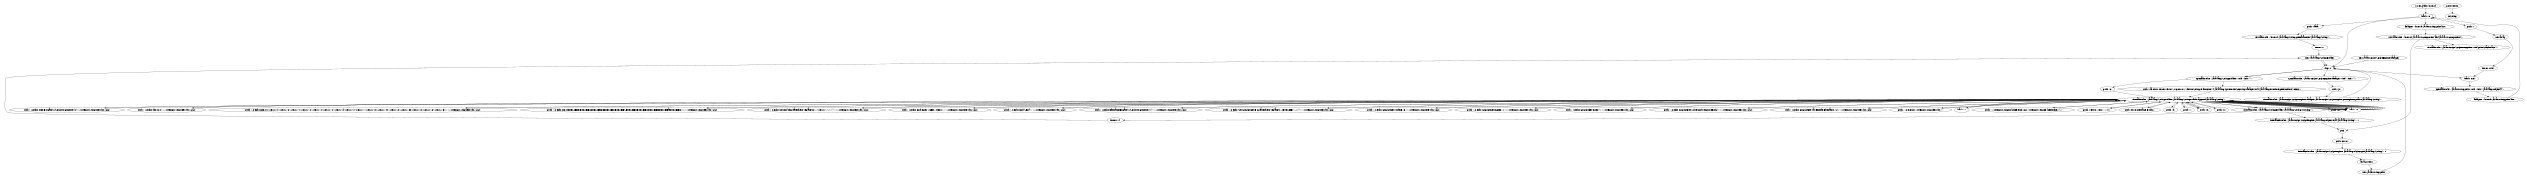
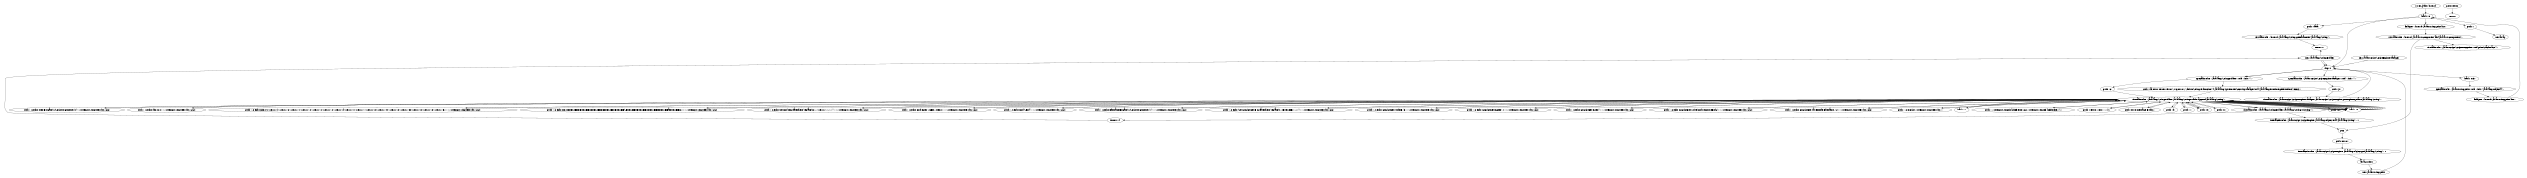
(2452, 16) -> (2452, 16)
(2319, 52) -> (2321, 53)
(2488, 68) -> none
